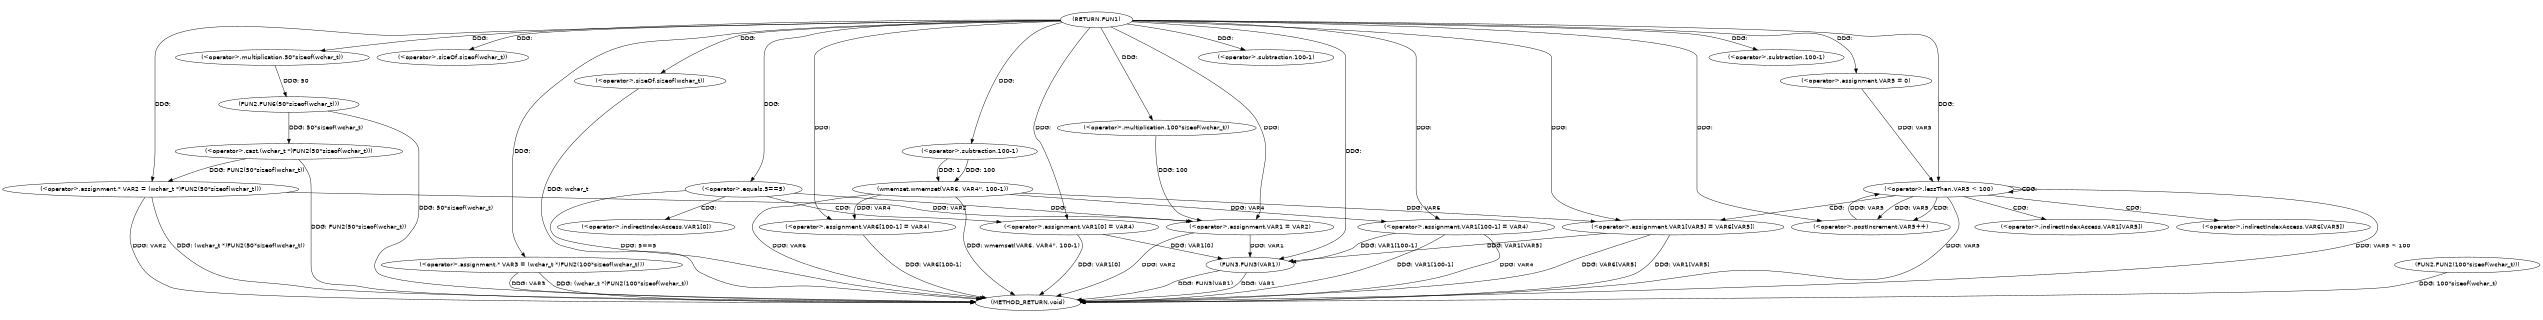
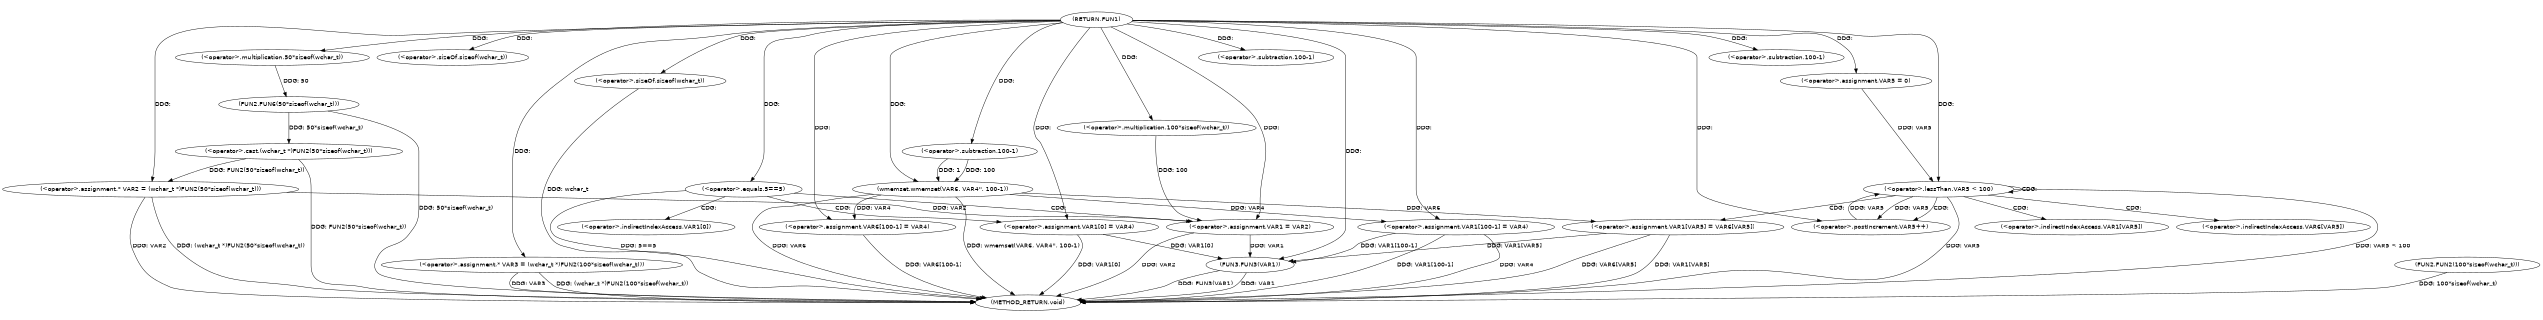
(1446, 37) -> (909, 45)
(1060, 208) -> (1060, 208)
